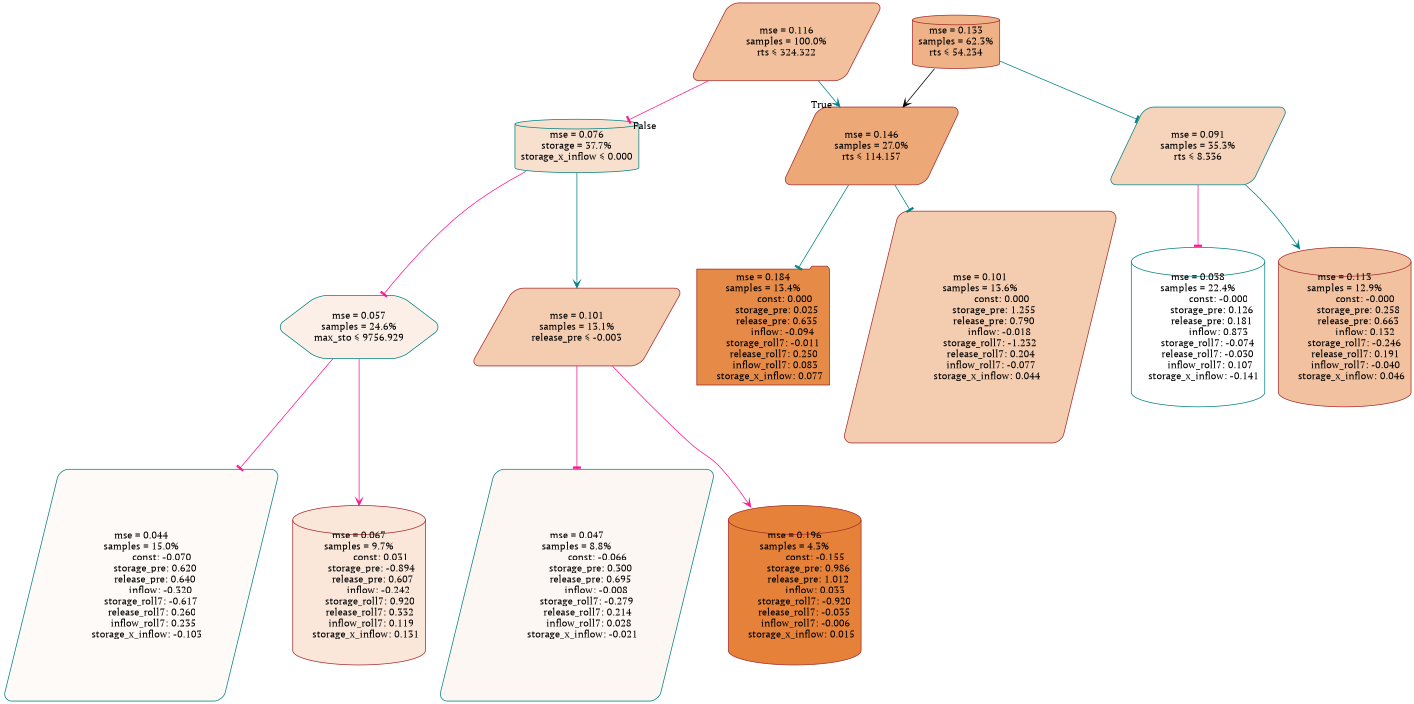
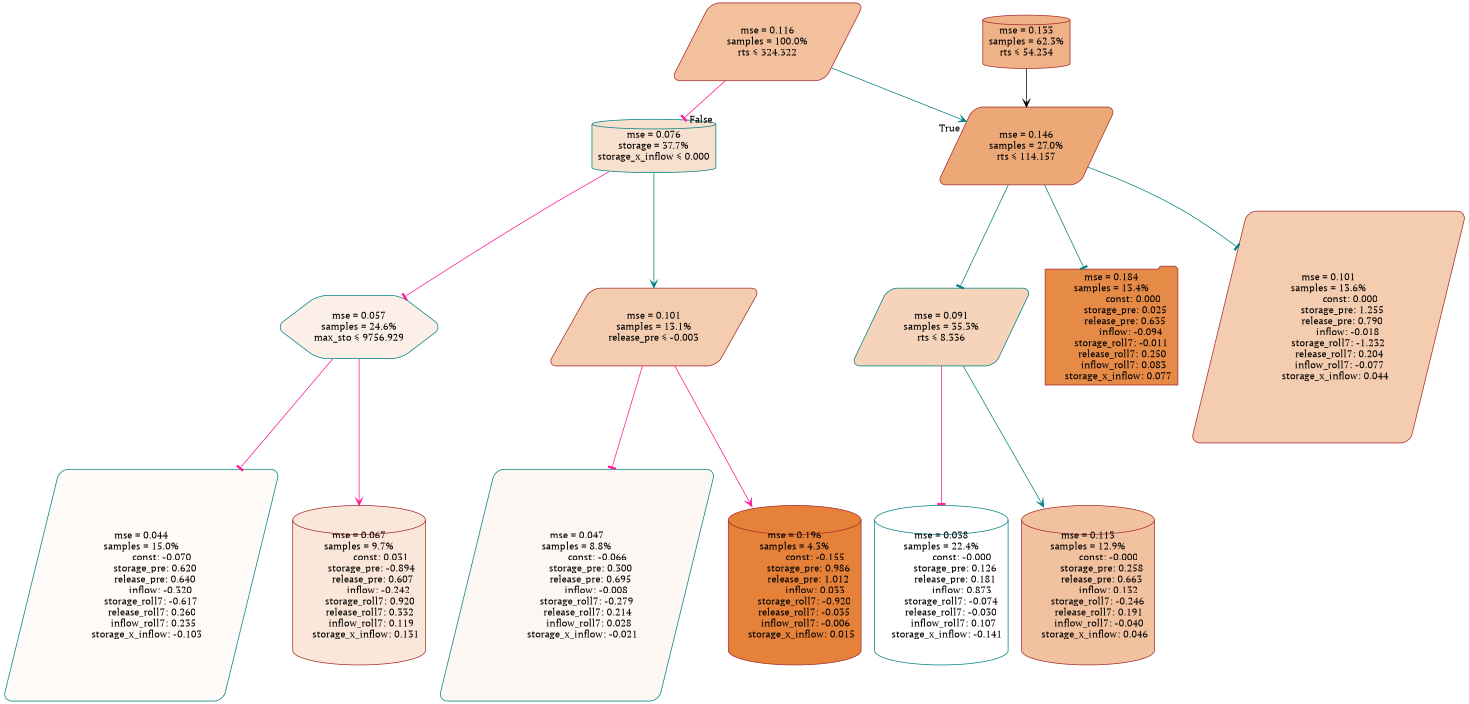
(1067, 90) -> (985, 235)
